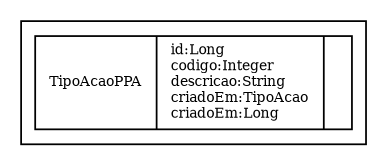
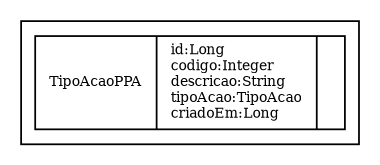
(240, 98) -> (237, 98)
